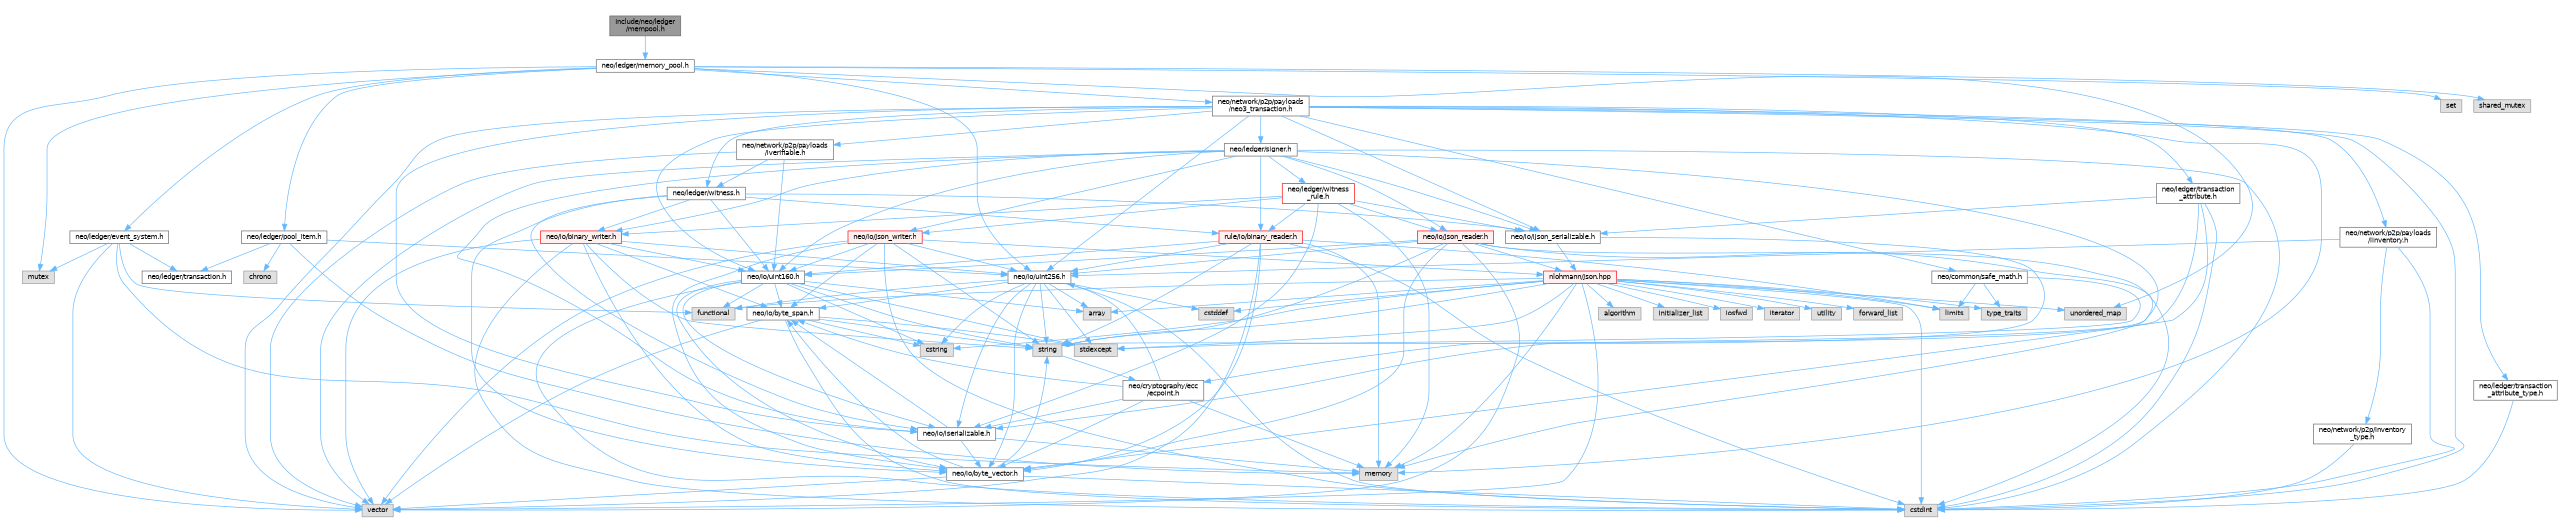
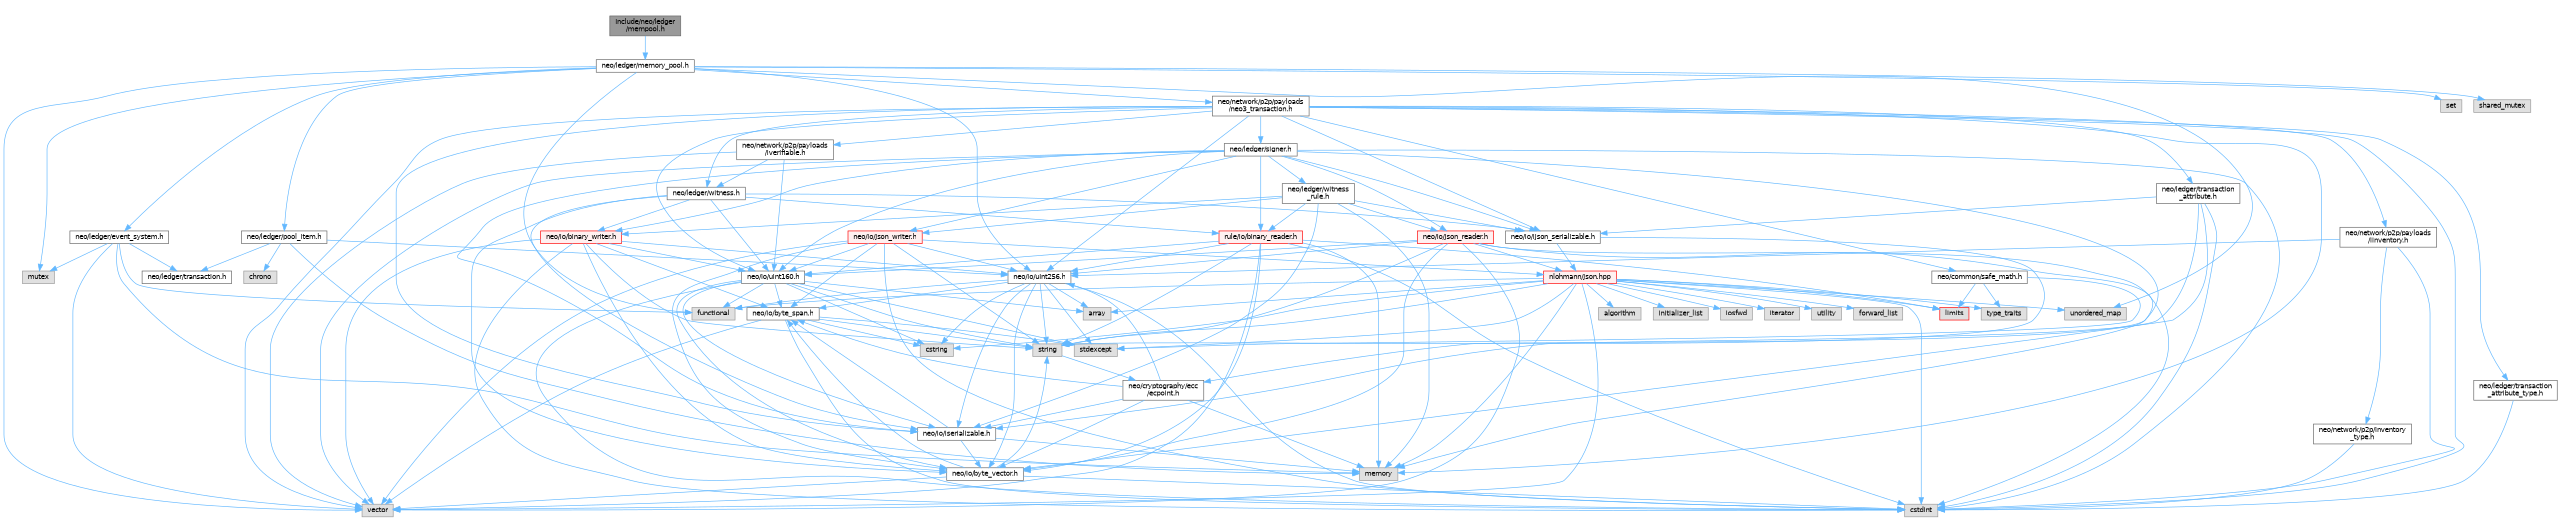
(1318, 194) -> (1318, 194)
none -> (525, 223)
(1216, 314) -> none
(1954, 314) -> (1954, 314)
